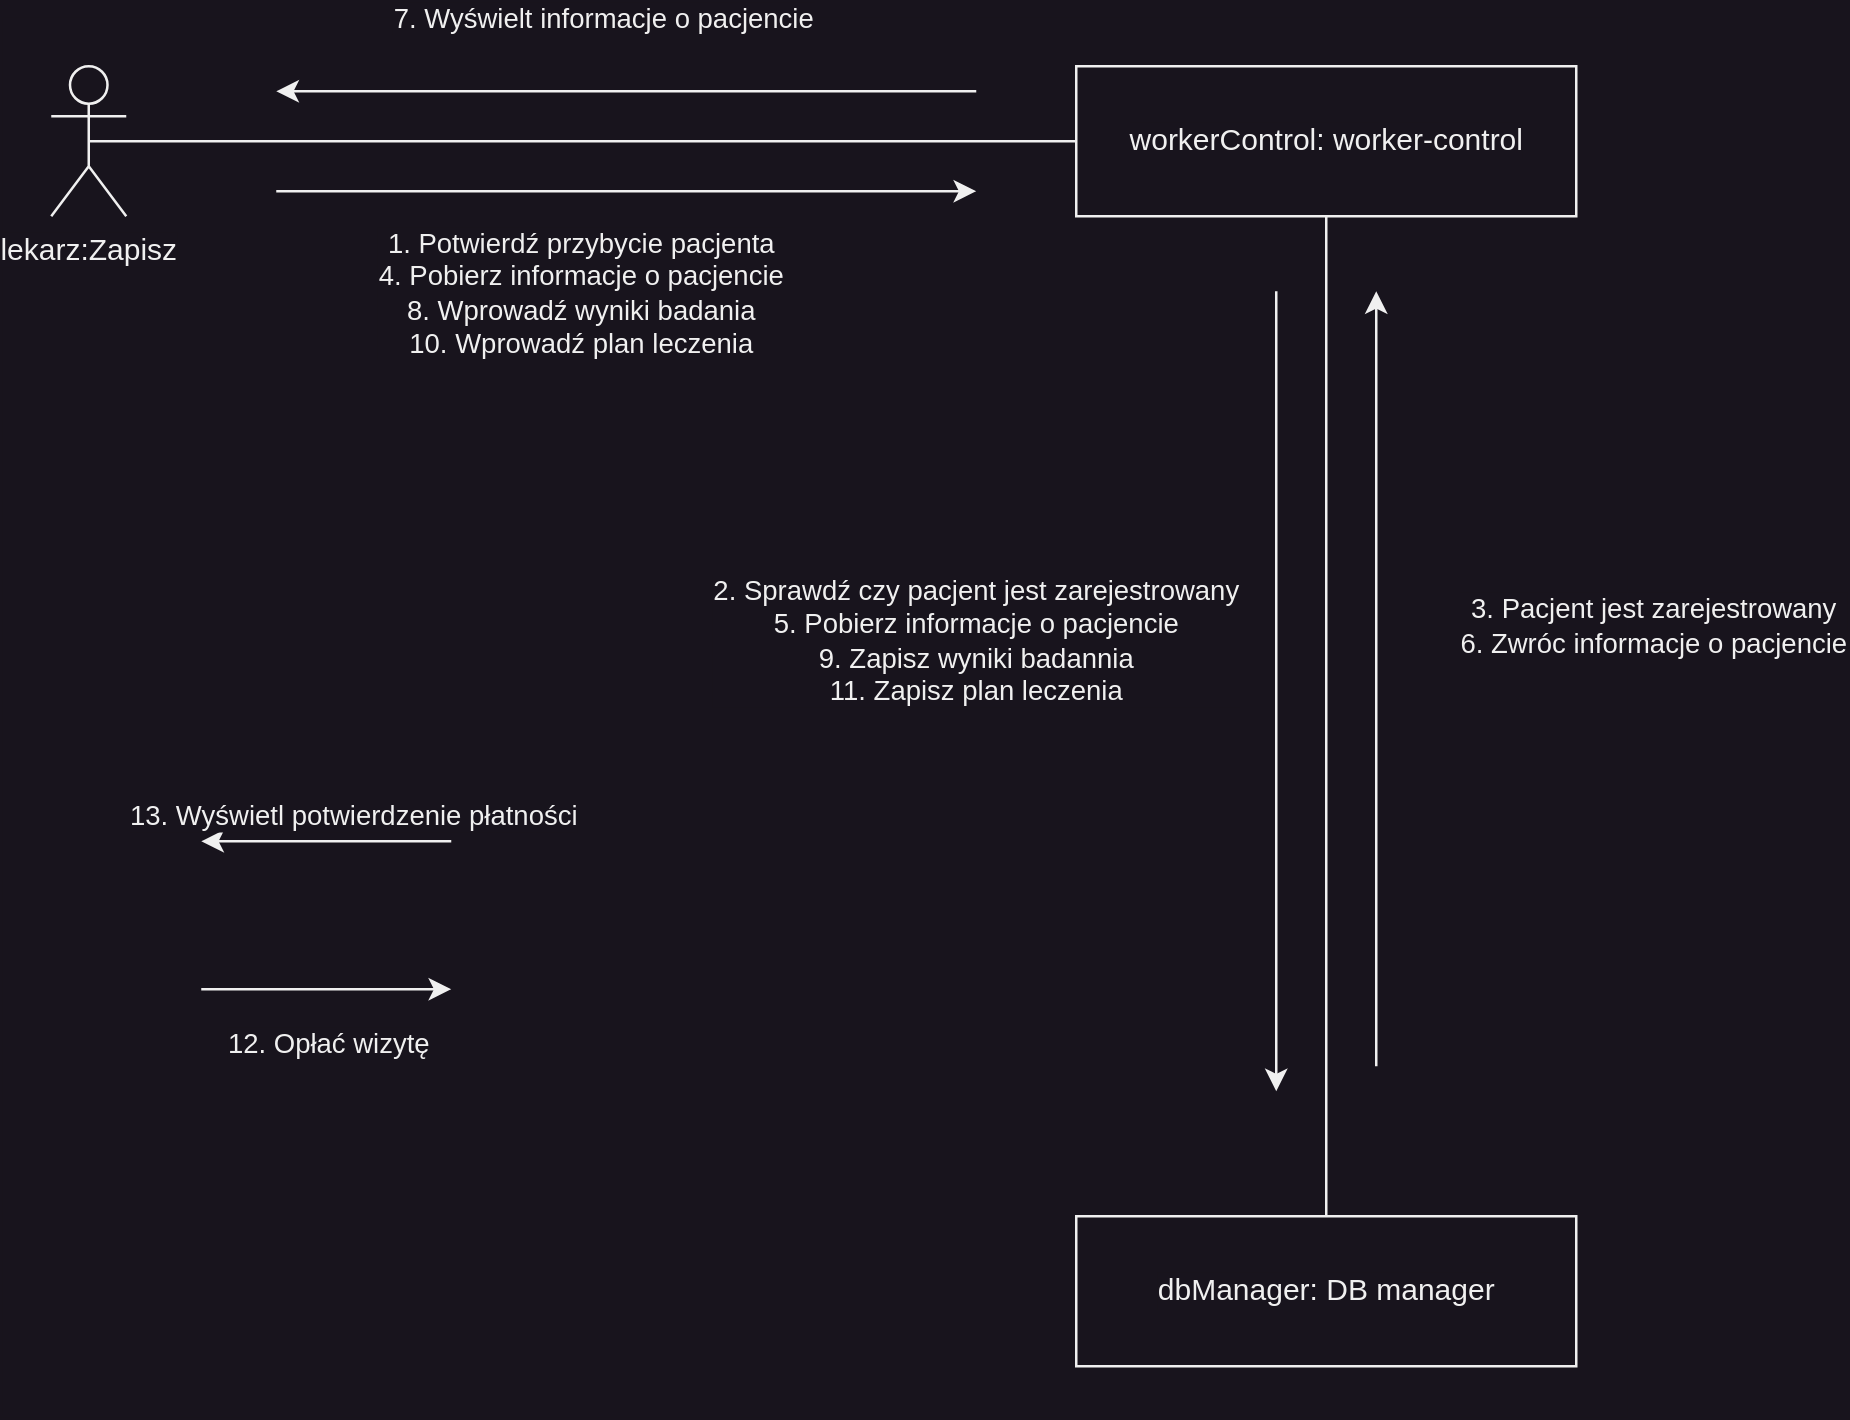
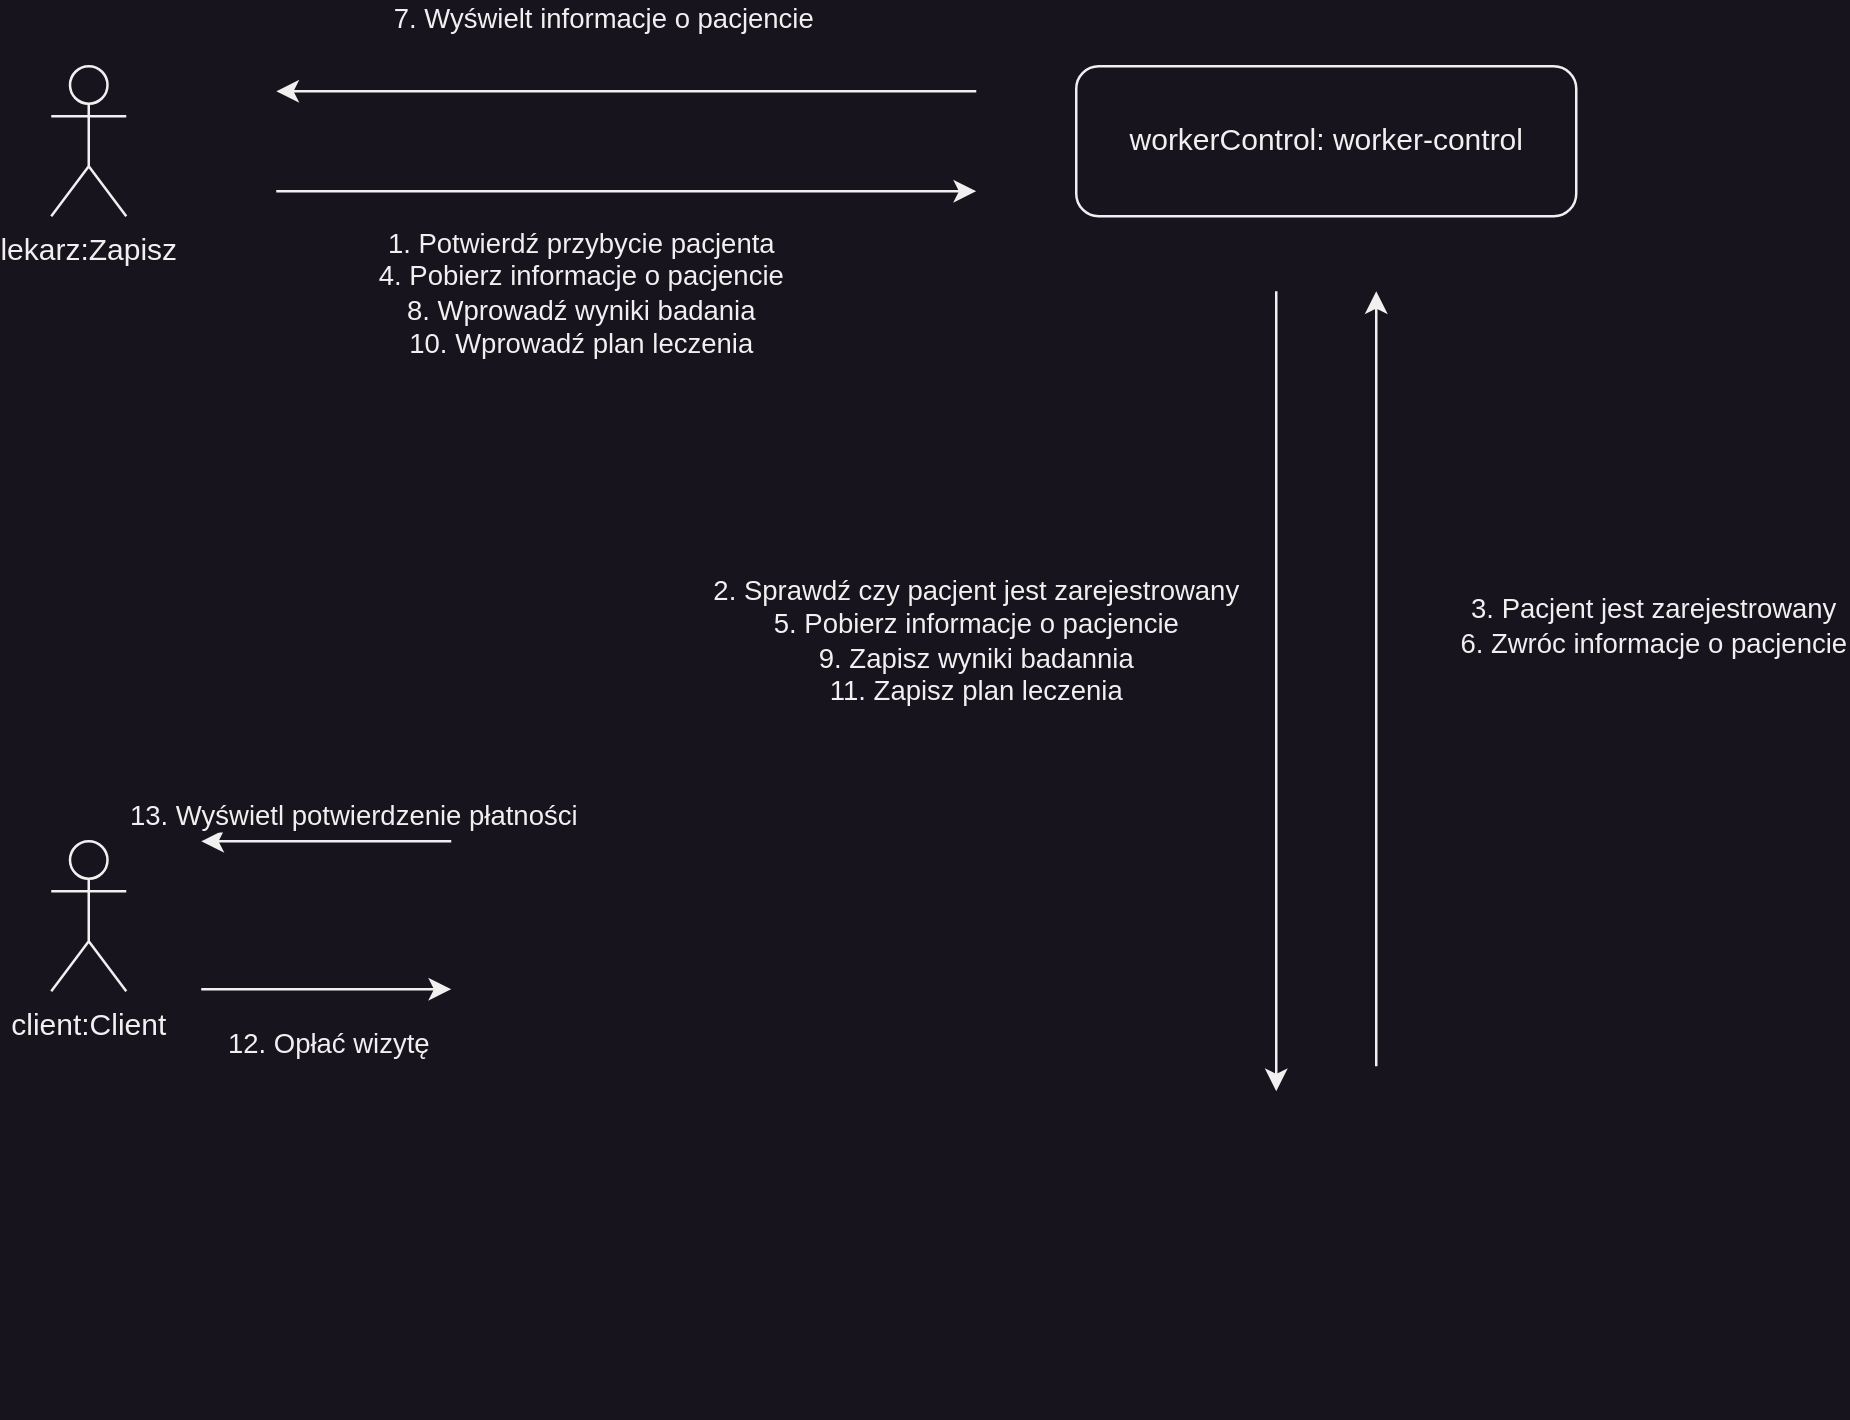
(595, 141) -> none
(1326, 141) -> (1326, 141)
(1326, 716) -> none
none -> (89, 916)
(1326, 1291) -> none
